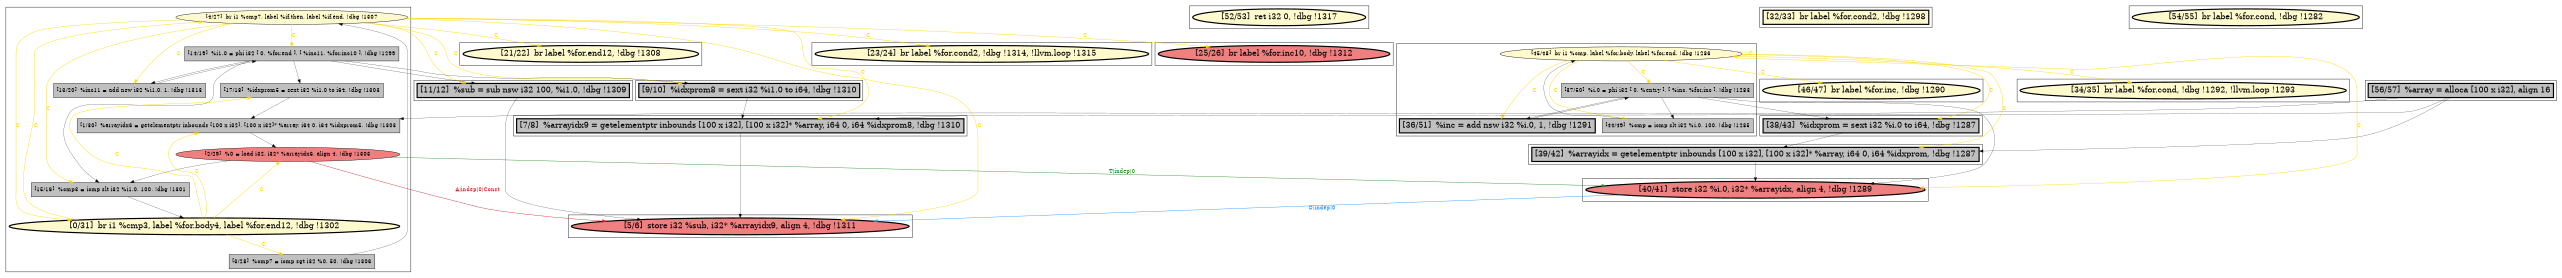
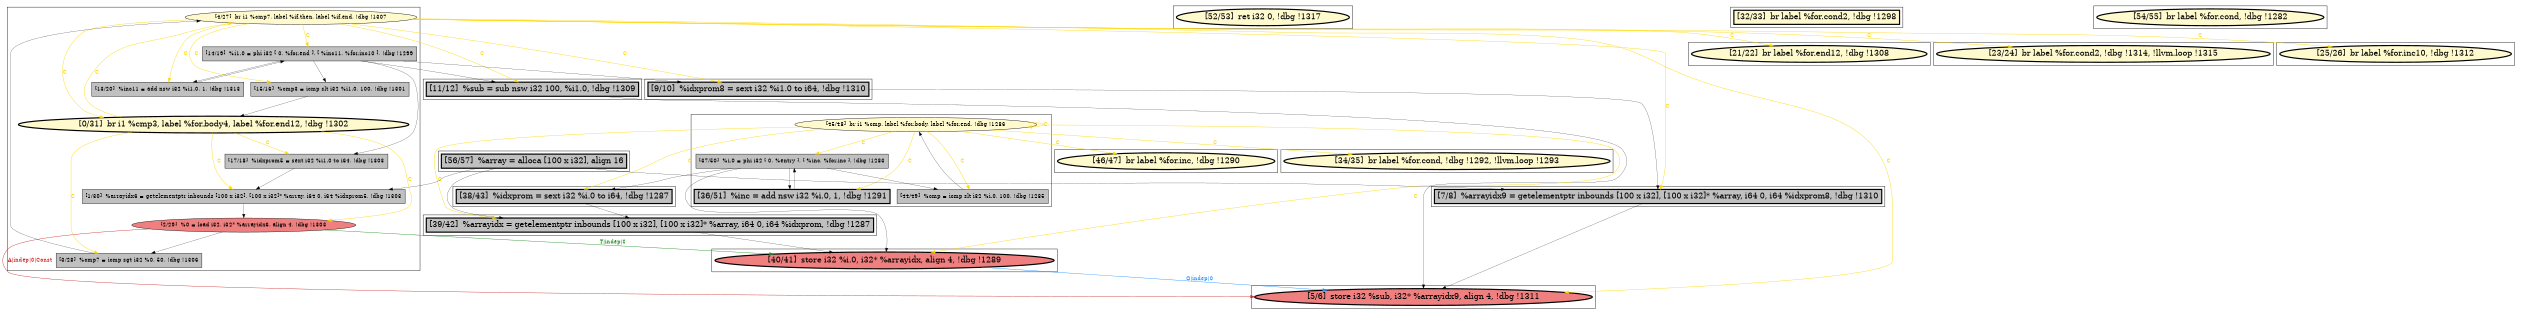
(1274, 54) -> (2396, 54)
(182, 168) -> (189, 242)
